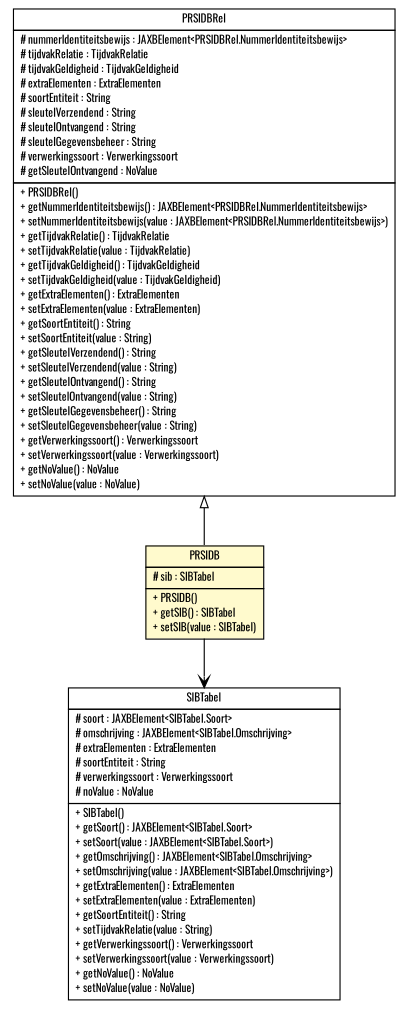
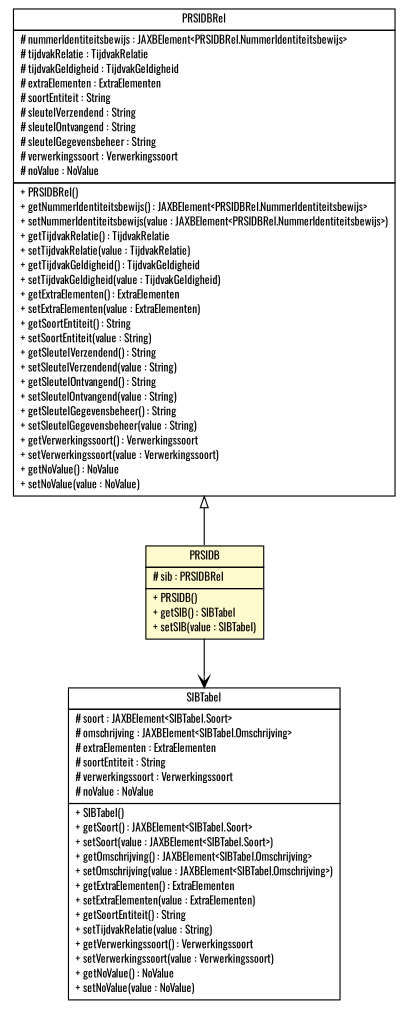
(89, 172) -> (60, 172)
(184, 577) -> (189, 577)
